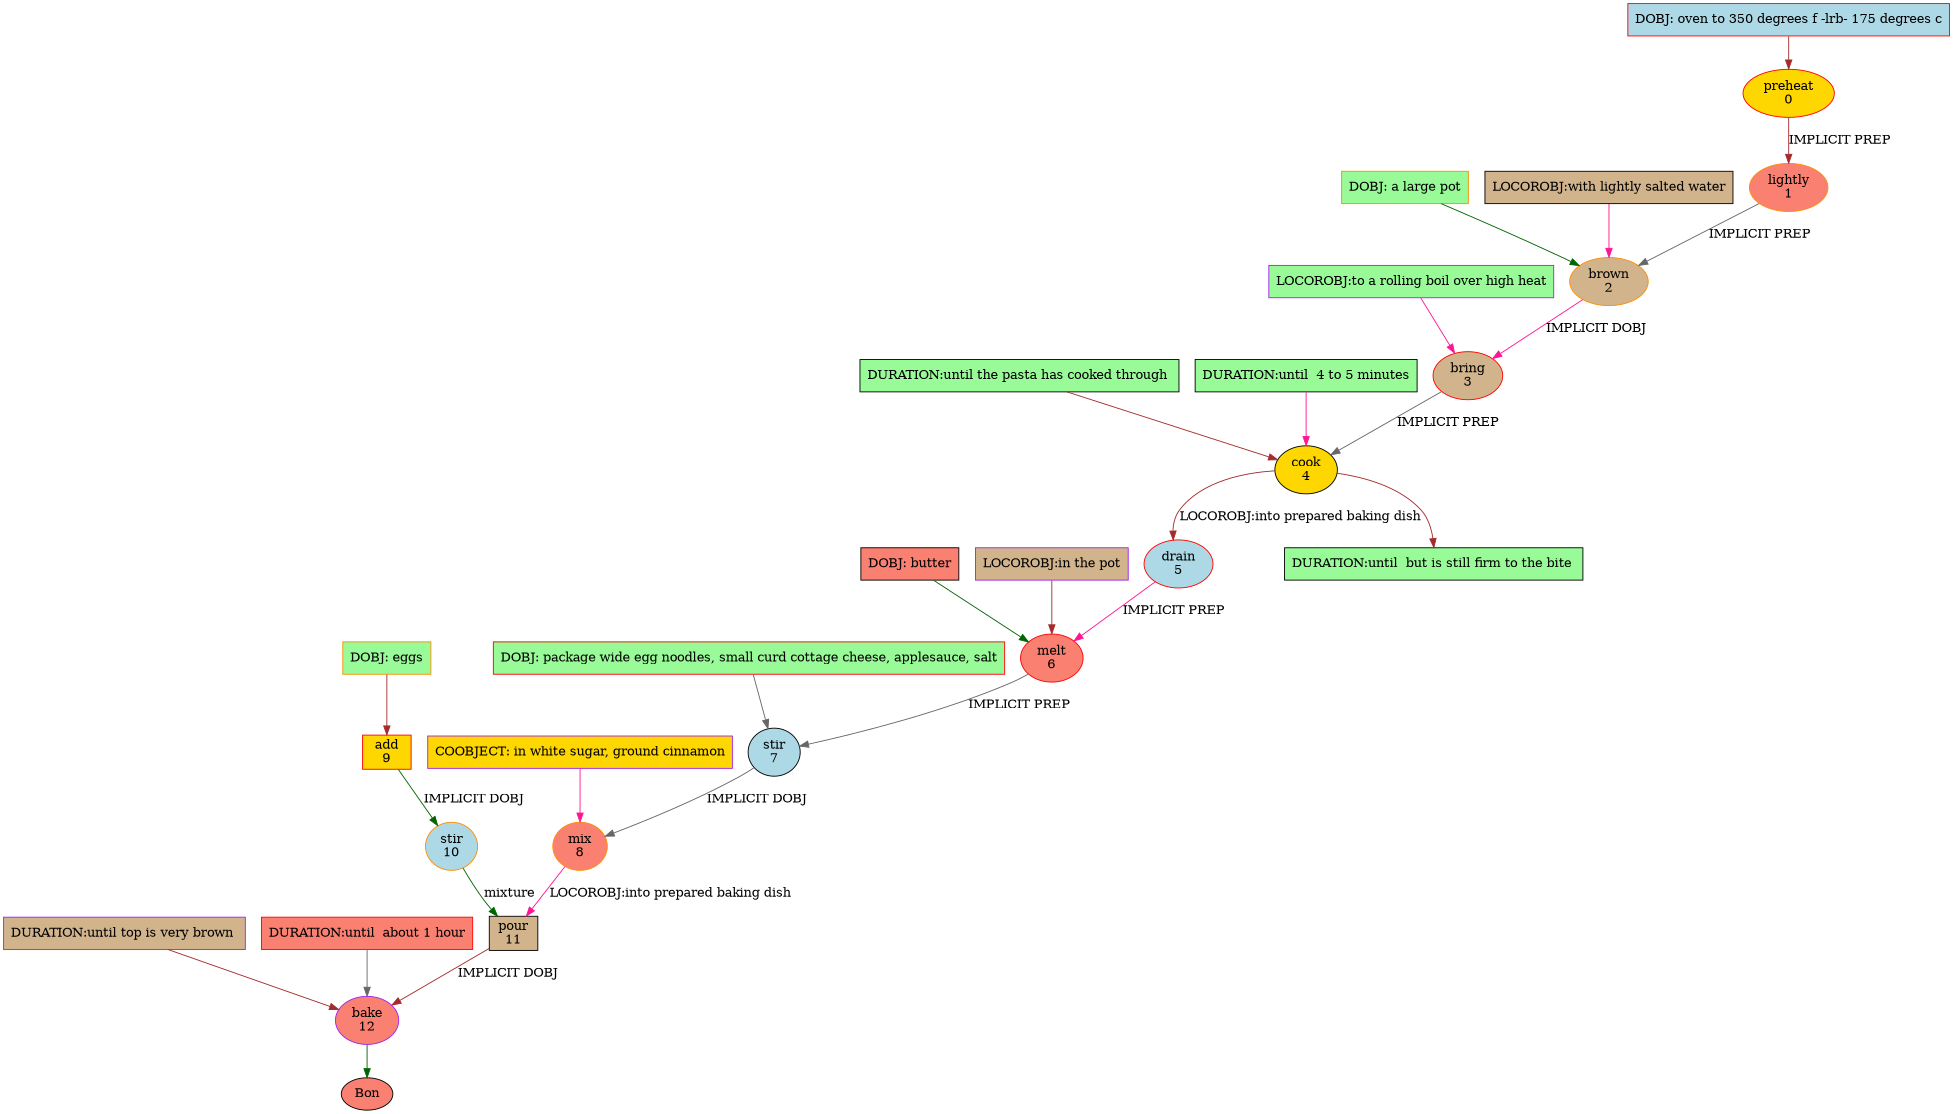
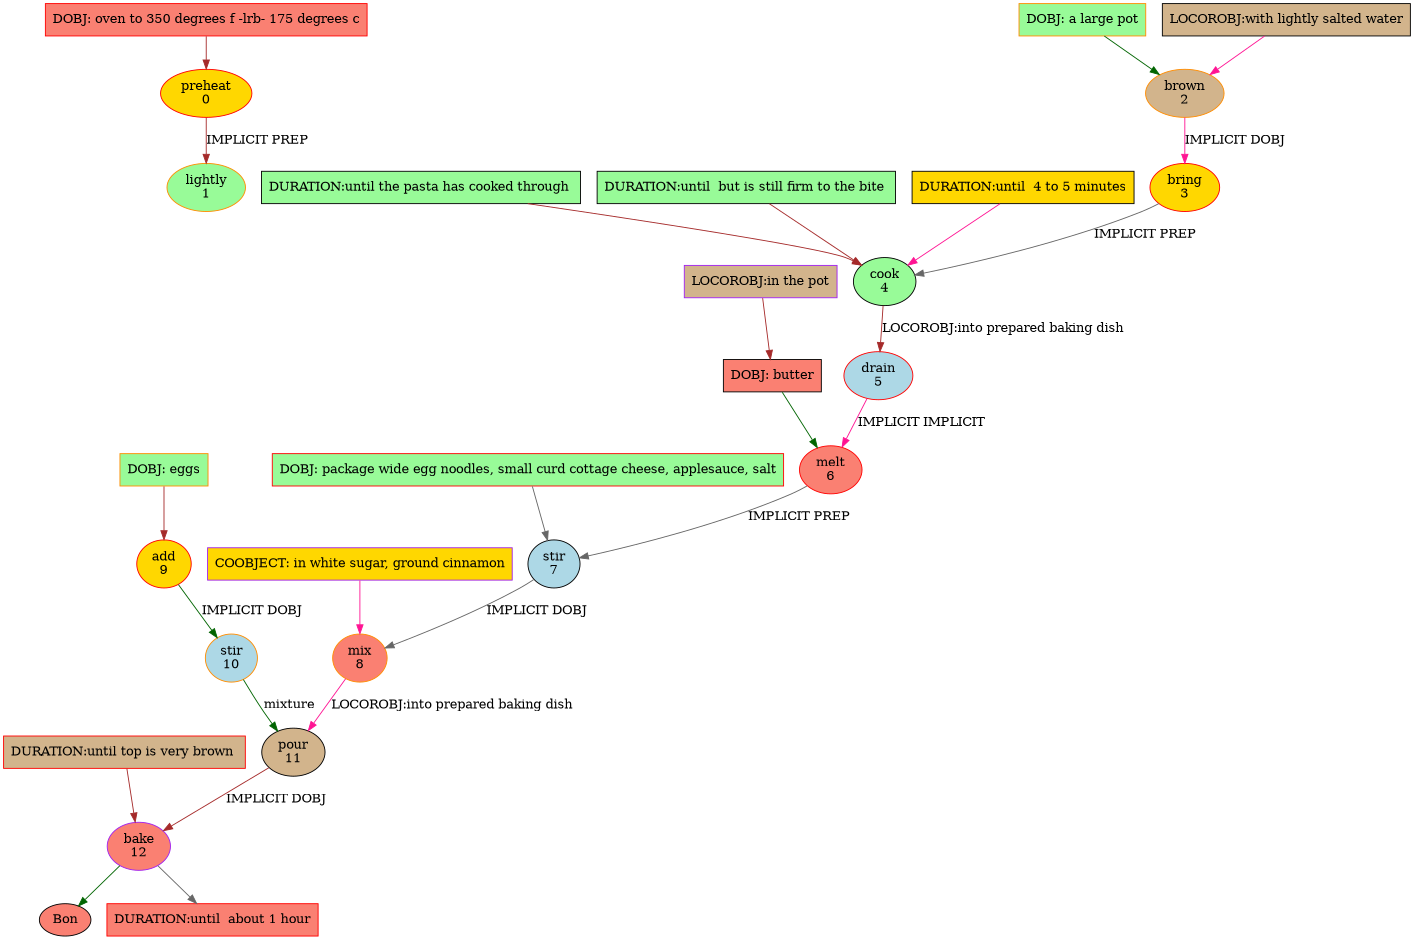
(1789, 20) -> (206, 20)
(1789, 187) -> (206, 187)
(1703, 232) -> none
(1411, 282) -> none
(1306, 376) -> (1023, 187)
(1468, 376) -> (1185, 187)
(1306, 470) -> (885, 282)
(1396, 491) -> (812, 232)
(1052, 603) -> (766, 324)
(1174, 611) -> (922, 423)
(387, 752) -> (164, 564)
(124, 933) -> (124, 752)
(514, 933) -> (293, 752)
(367, 969) -> (174, 881)
